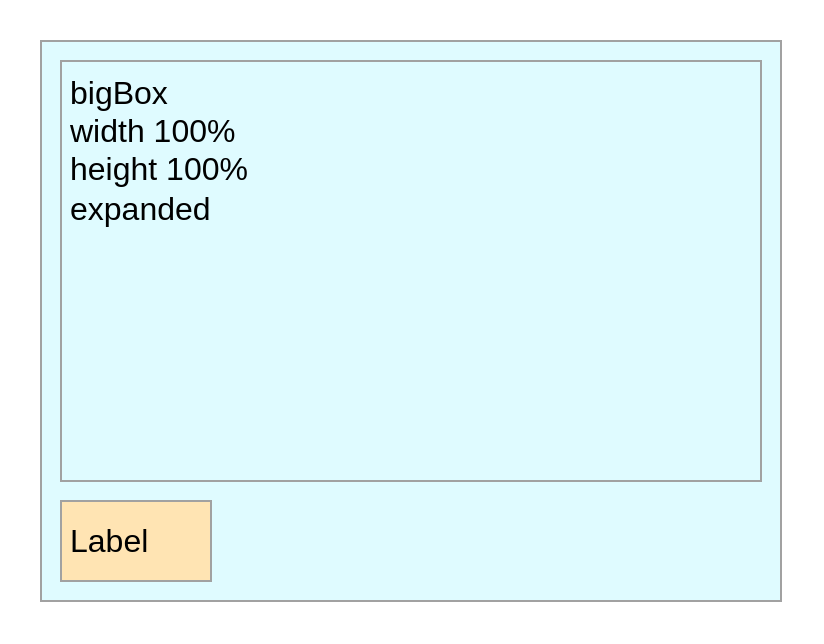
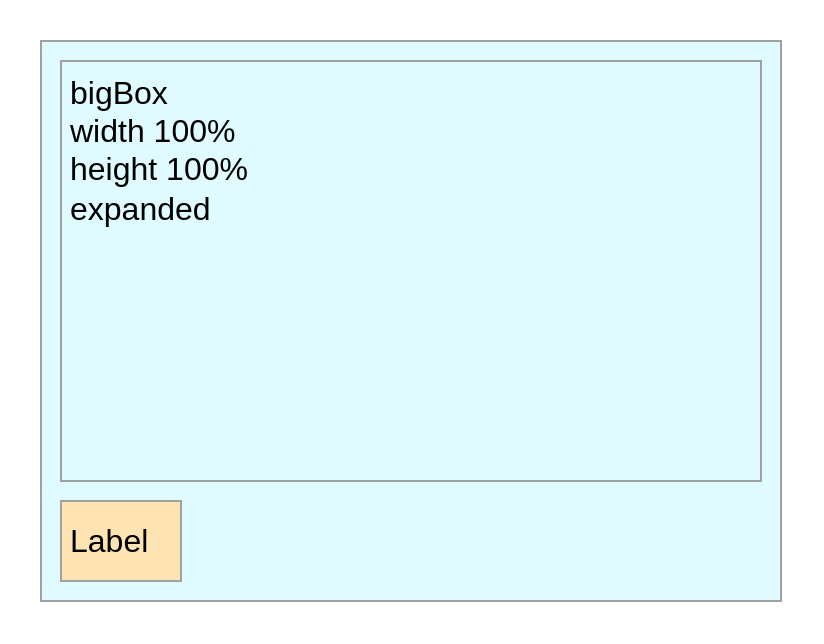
(136, 541) -> (121, 541)
